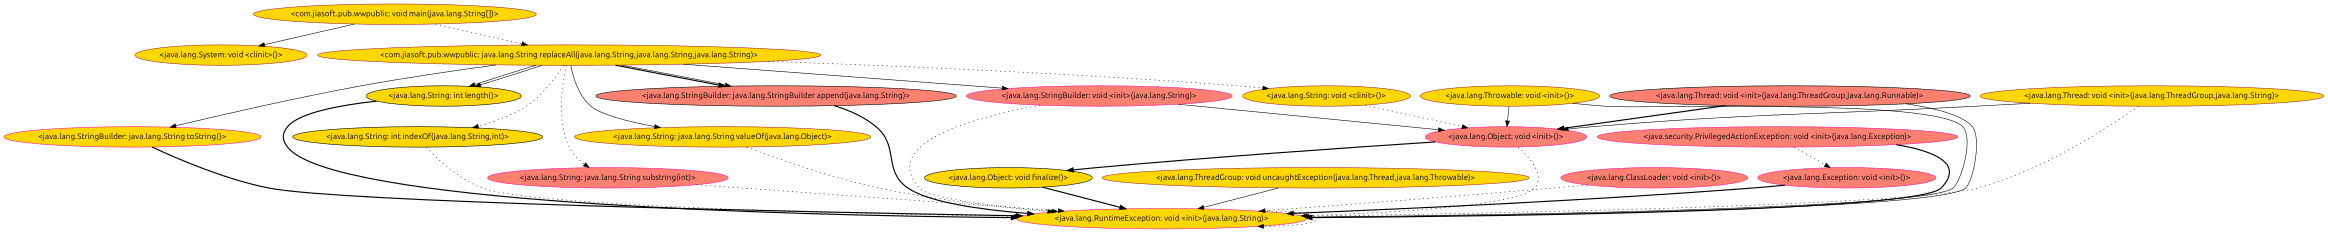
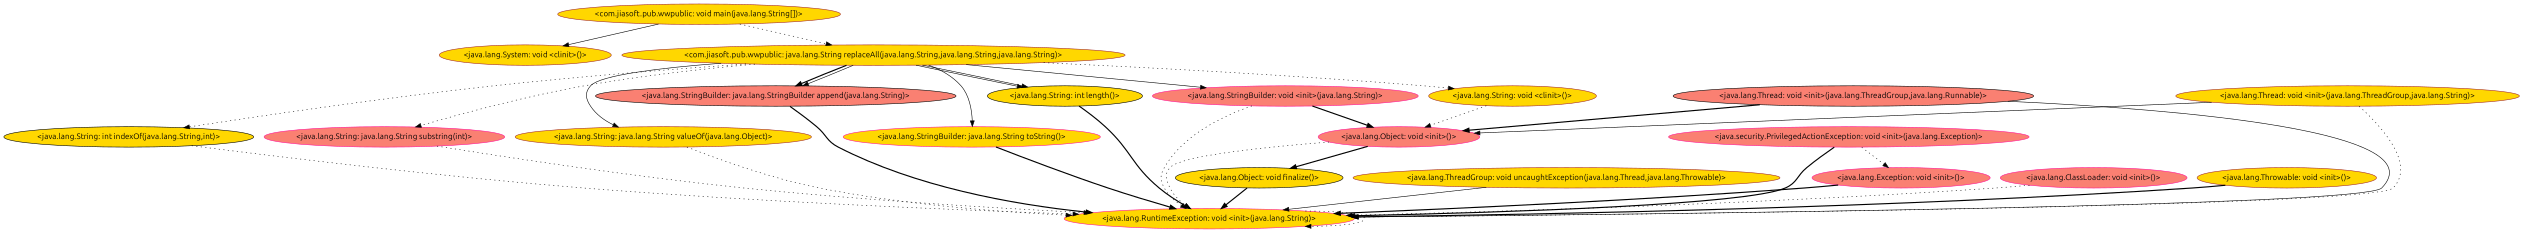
(1508, 114) -> none
(1308, 117) -> (1340, 116)
(1961, 173) -> (1792, 207)
